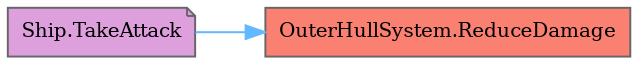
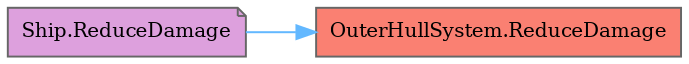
(101, 32) -> (127, 32)
